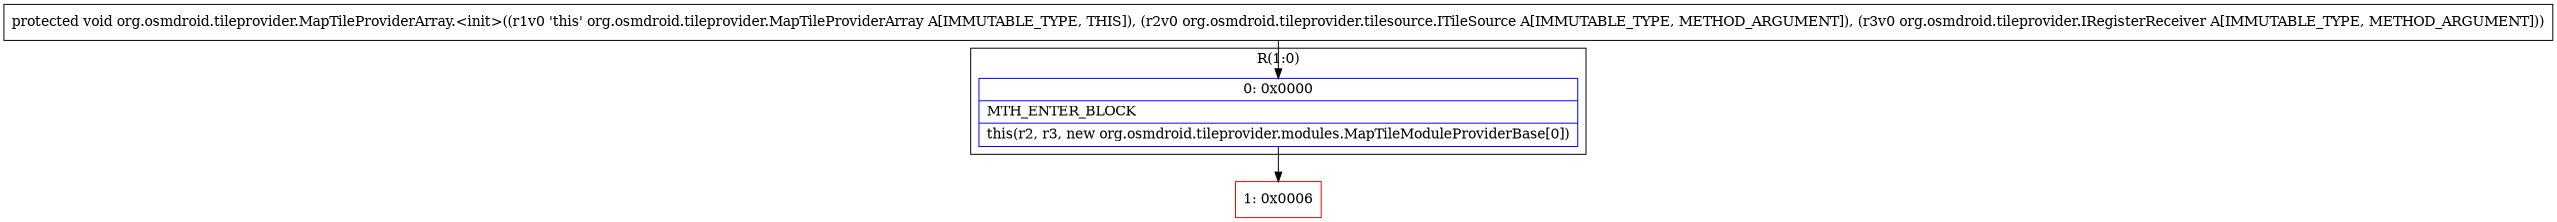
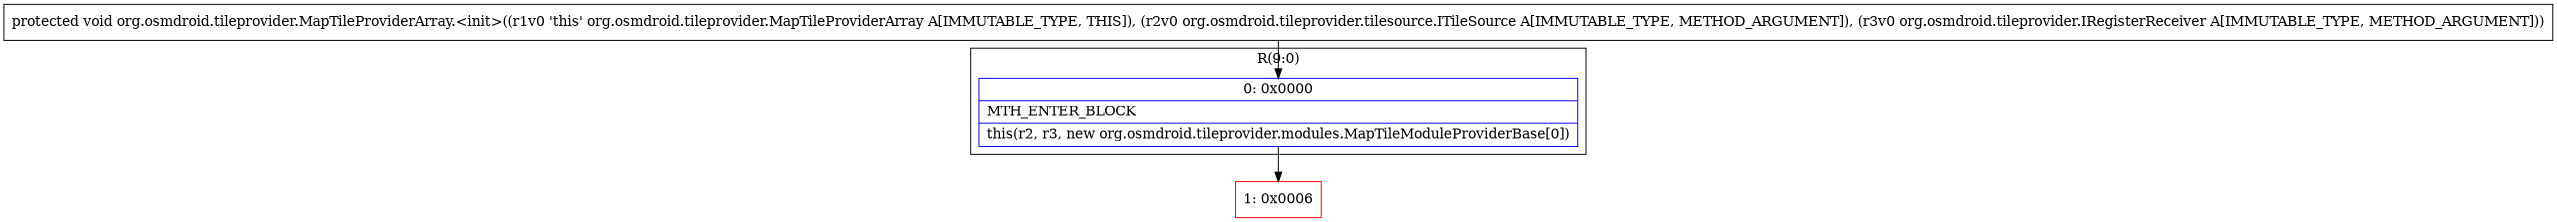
(1278, 59) -> (1278, 59)
